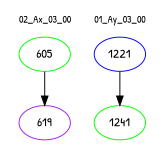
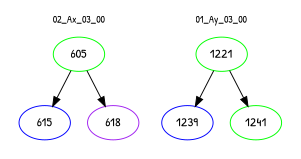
(120, 54) -> (222, 54)
none -> (45, 123)
(45, 123) -> (113, 123)
none -> (187, 123)
